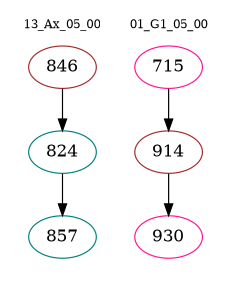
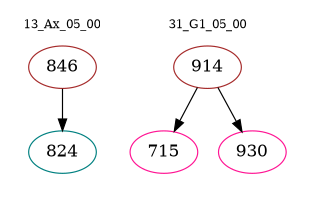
(169, 25) -> (208, 25)
(169, 104) -> (189, 104)
(62, 237) -> none
